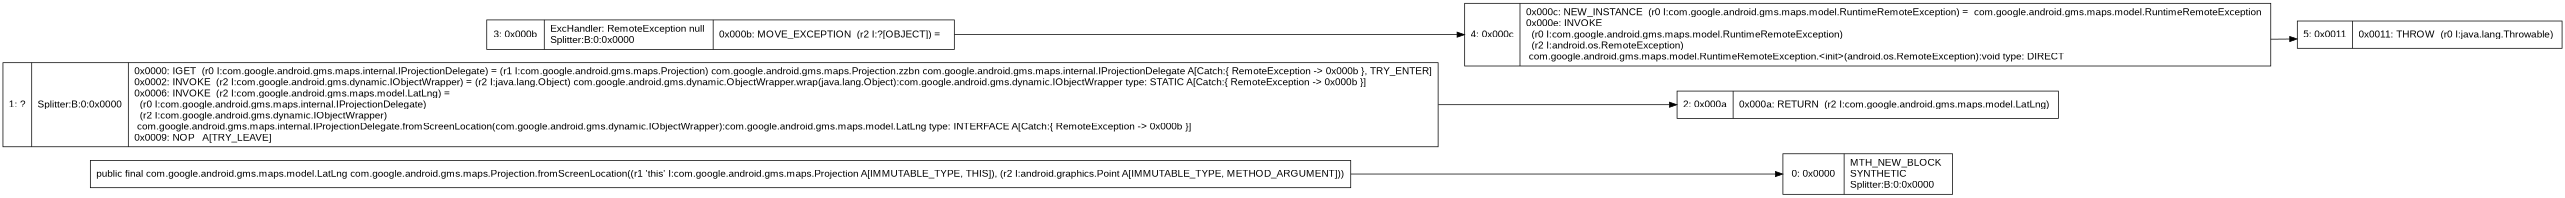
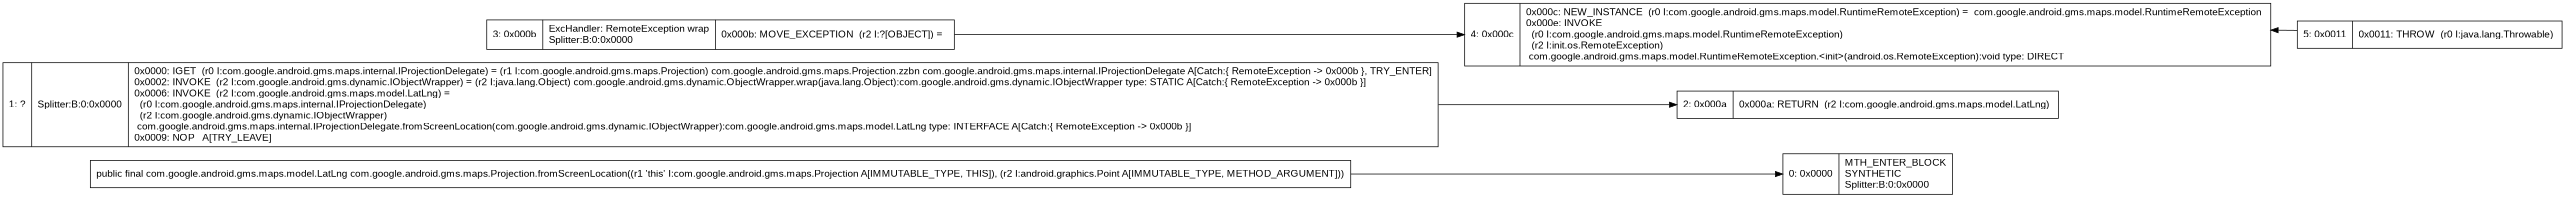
(628, 29) -> (629, 29)
(2280, 39) -> (2288, 30)
(1605, 45) -> (1595, 45)
(1896, 163) -> (1896, 163)
